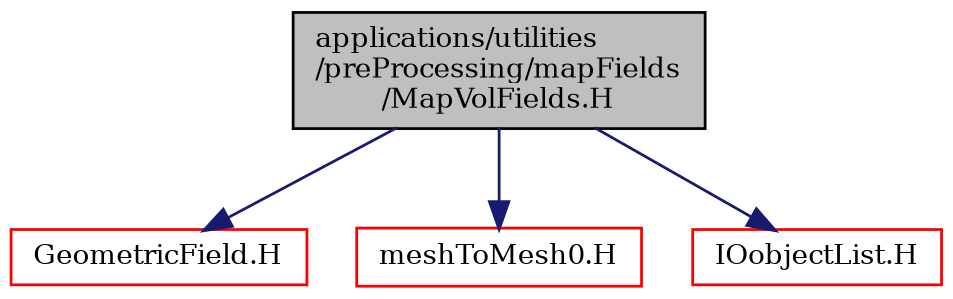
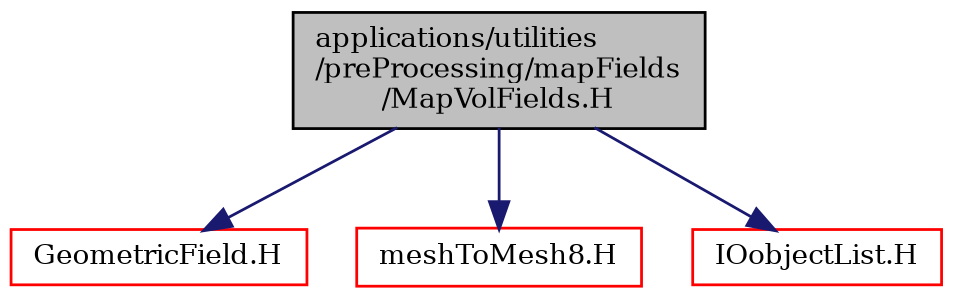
(499, 257) -> (499, 257)
